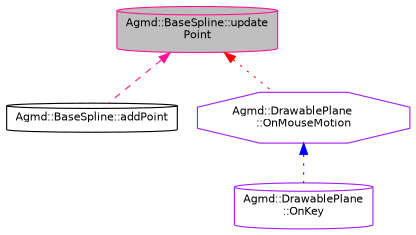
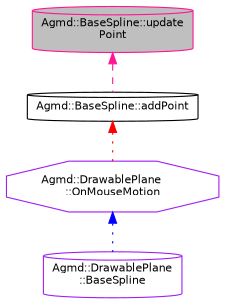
(253, 76) -> (113, 147)
(304, 206) -> (113, 275)
